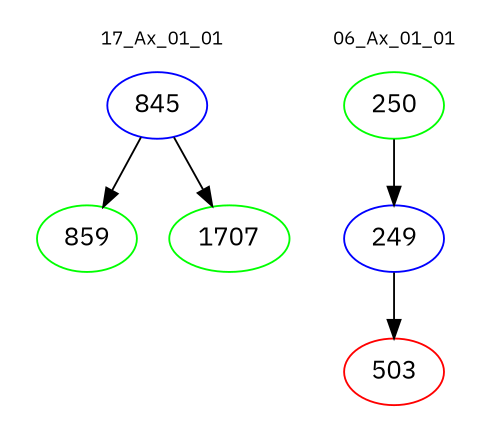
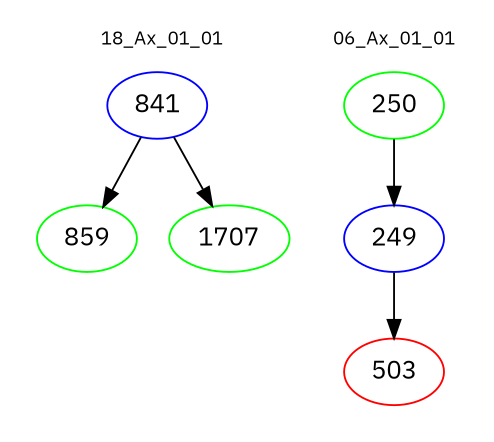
(163, 40) -> (163, 40)
(157, 105) -> (157, 105)
